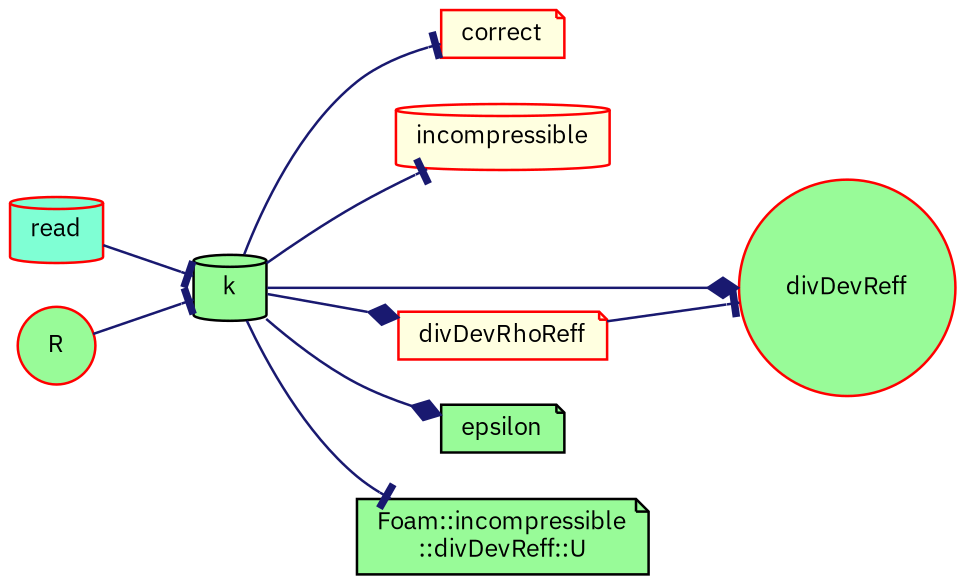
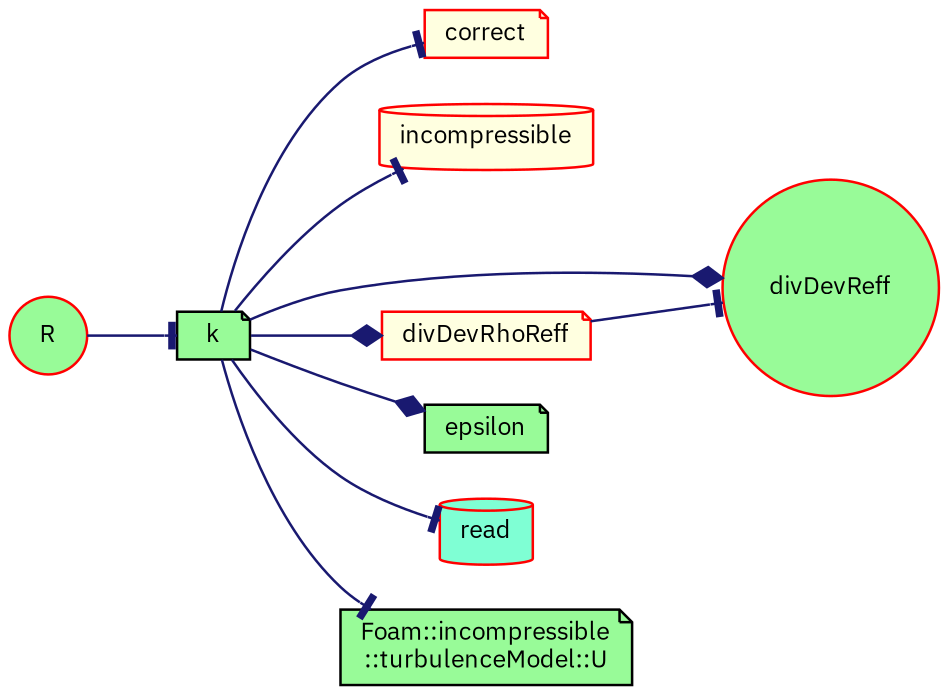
(142, 259) -> (315, 456)
(230, 288) -> (214, 336)
(503, 537) -> (486, 647)
